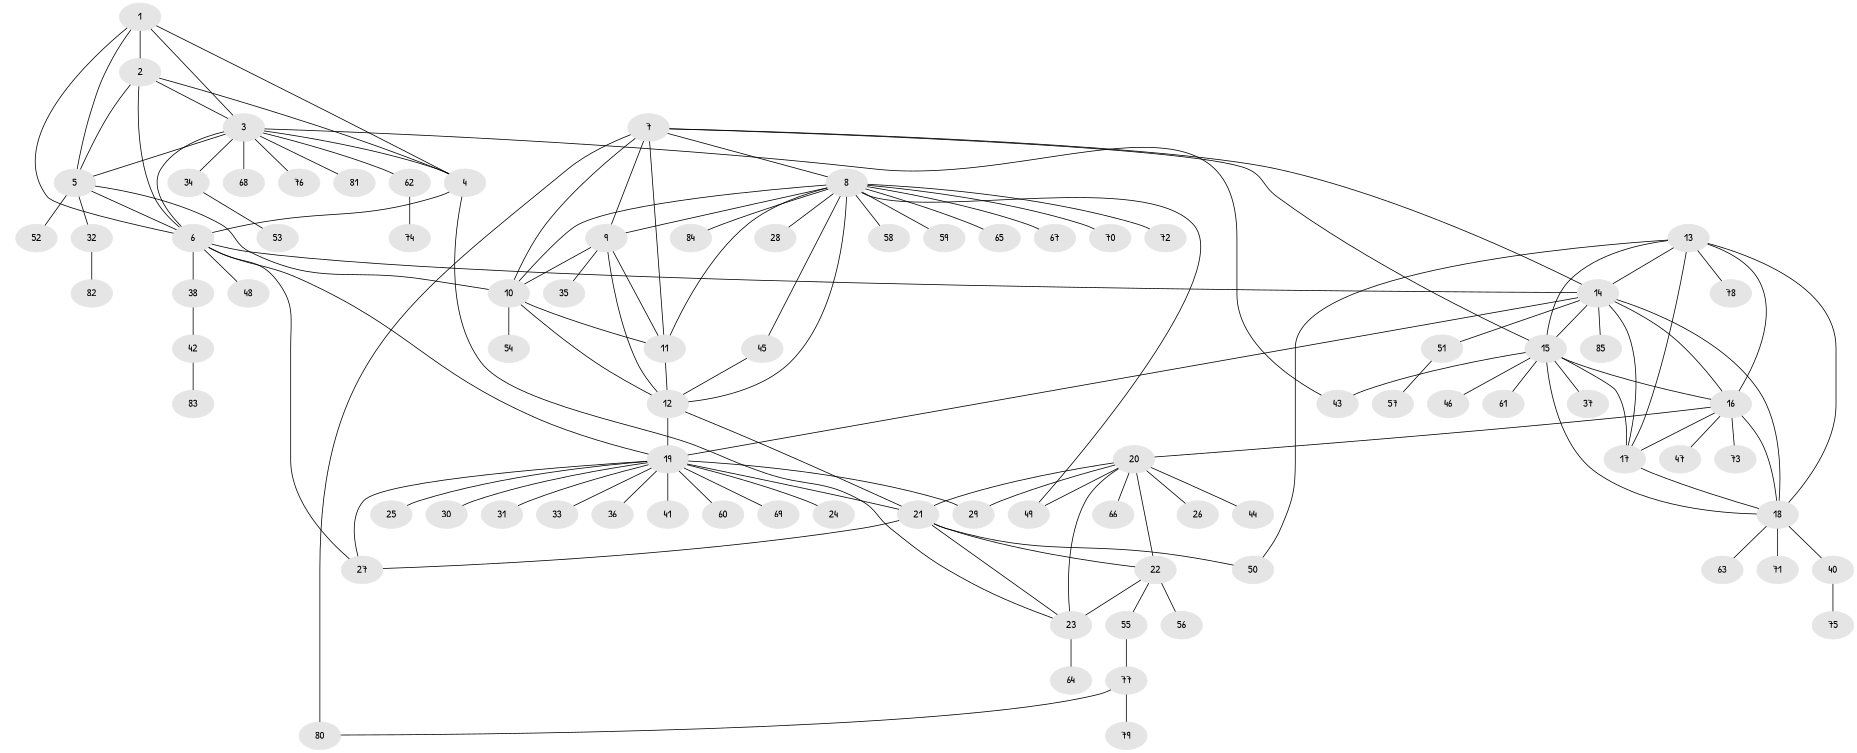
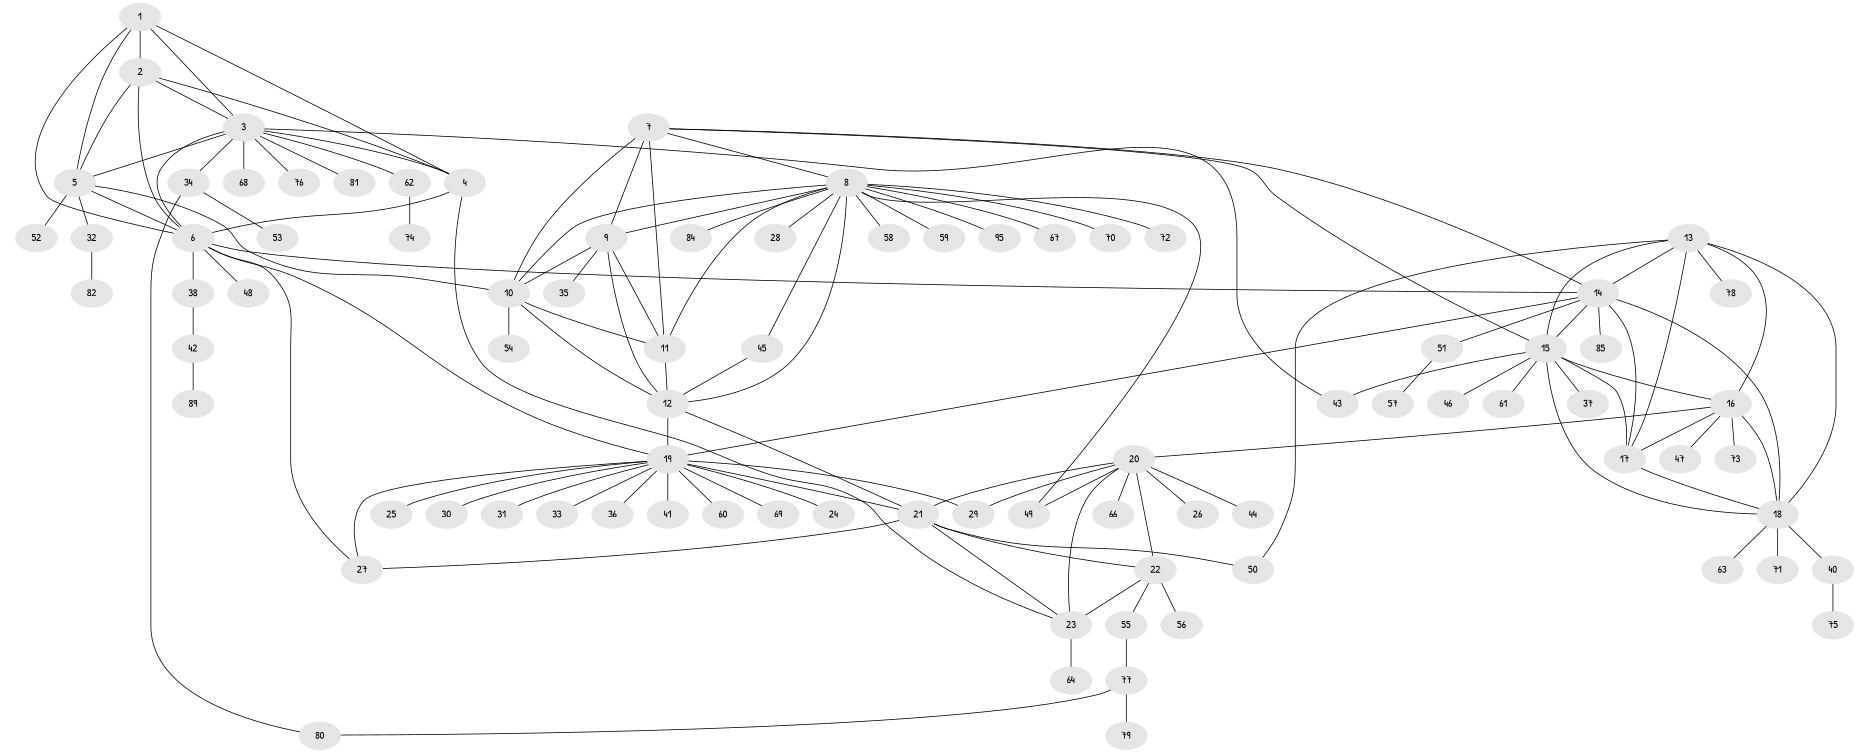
(1000, 238) -> (1000, 238)
(1675, 339) -> none
(365, 370) -> (151, 506)
(193, 404) -> (193, 404)
